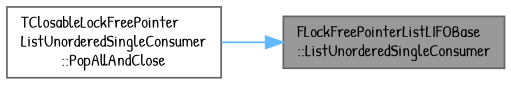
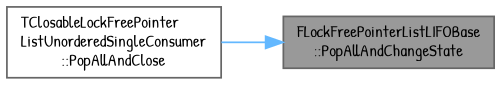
(394, 42) -> (389, 42)
